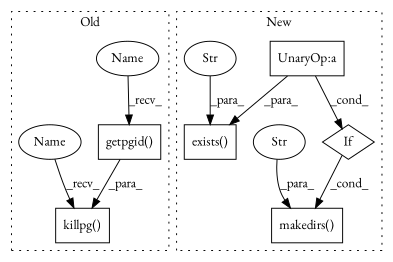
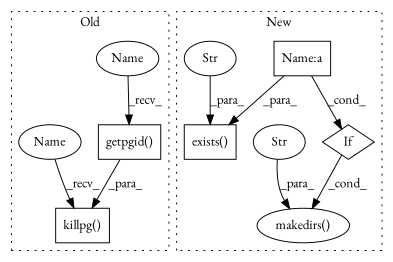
(307, 59) -> (302, 59)
(307, 226) -> (303, 226)
